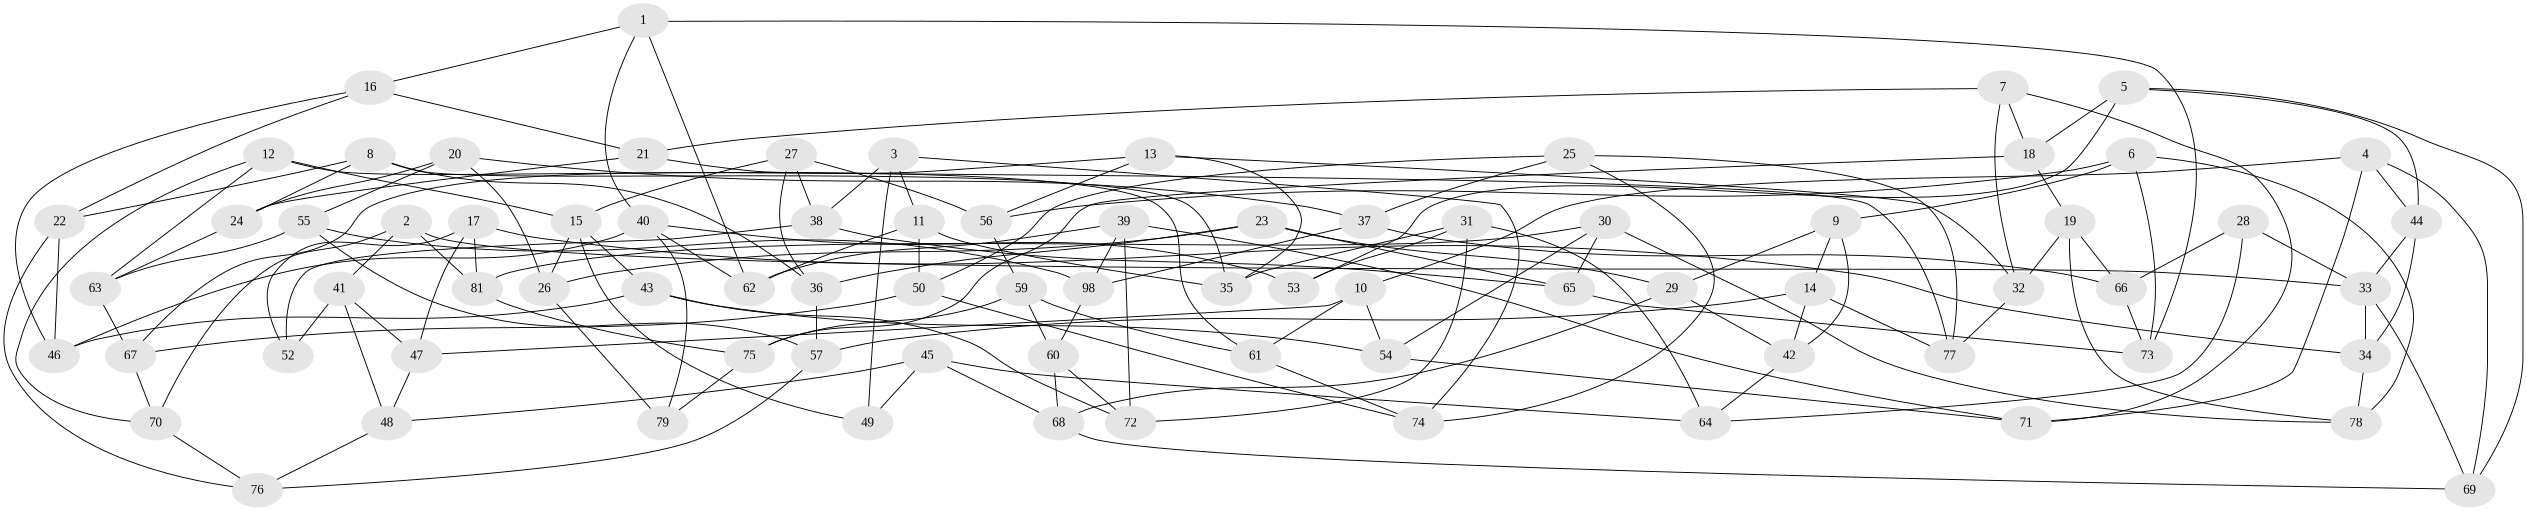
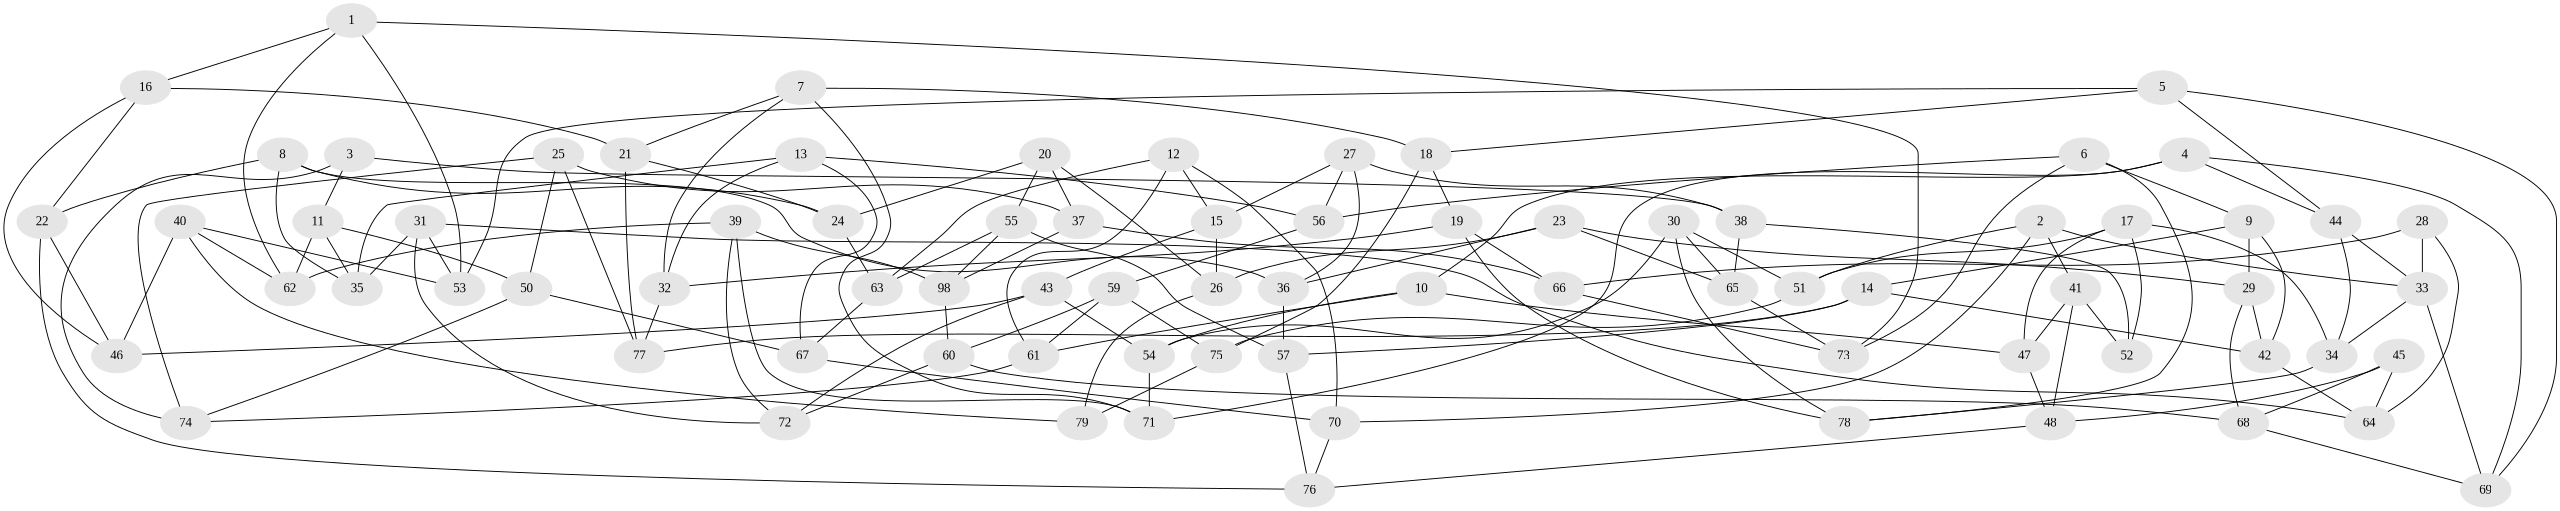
(606, 122) -> (431, 147)
(477, 289) -> (1800, 289)
(868, 423) -> none
